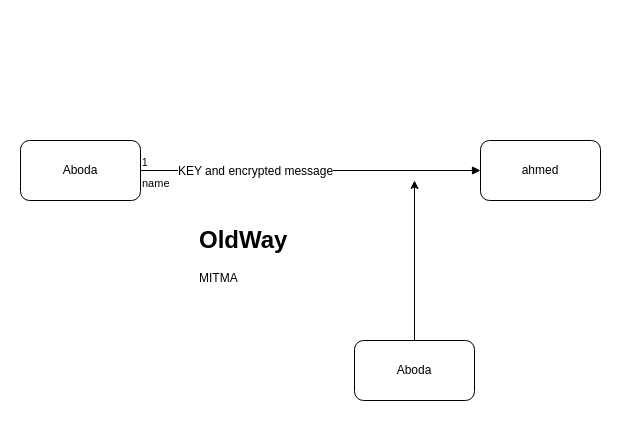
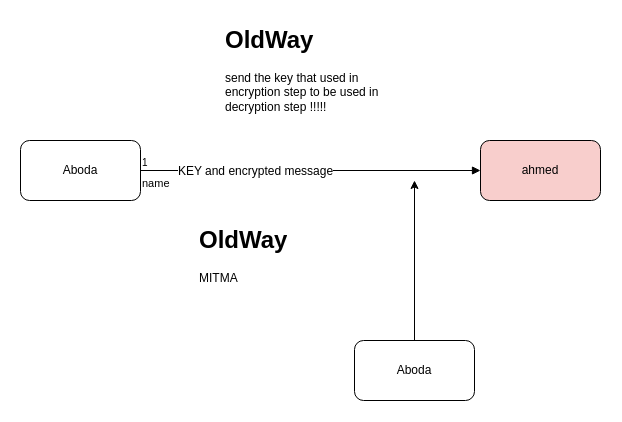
none -> (316, 81)
(541, 171) -> (541, 171)
